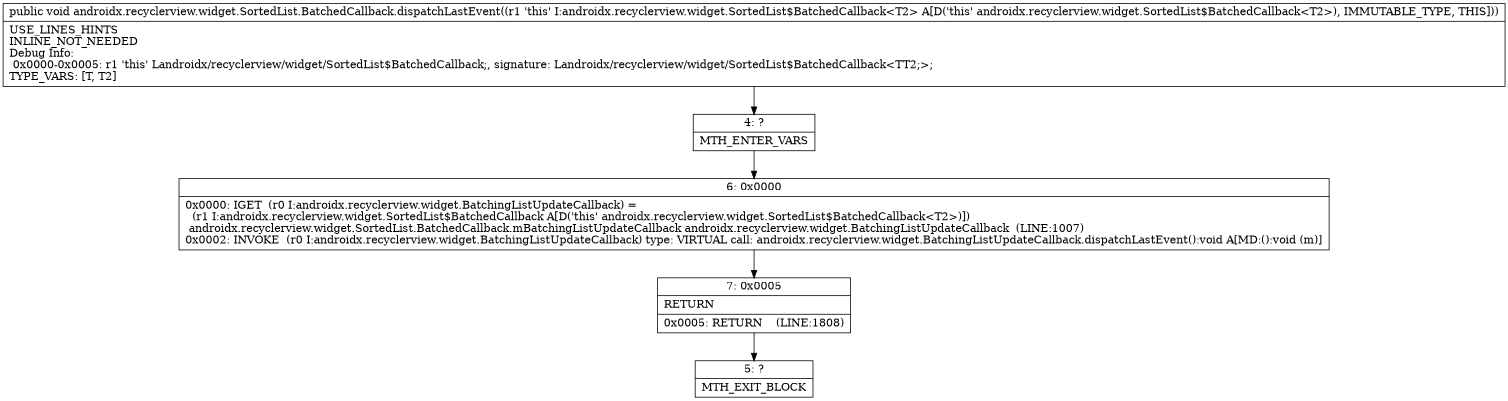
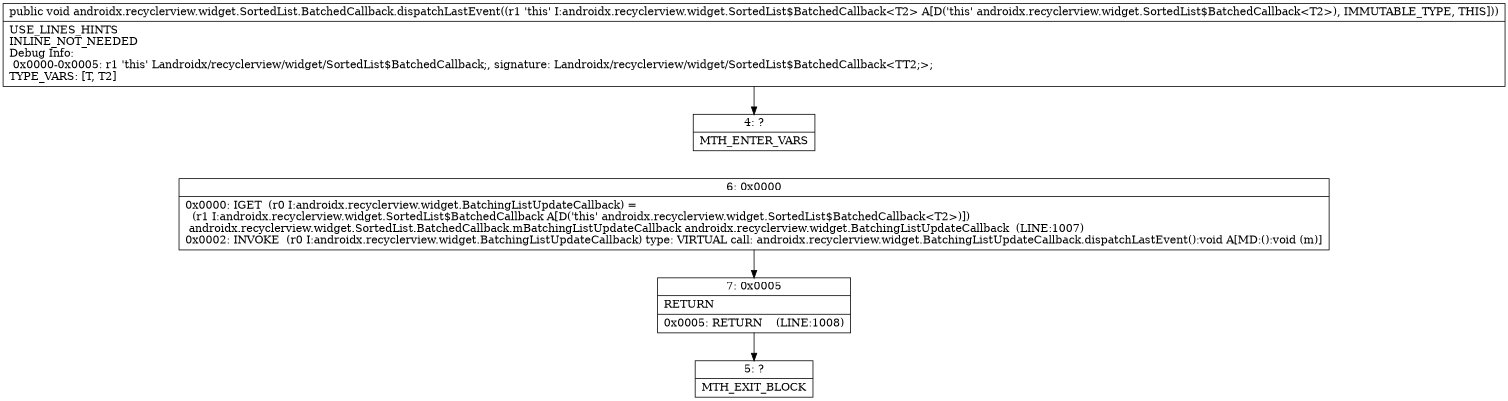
(754, 161) -> none
(754, 323) -> (754, 323)
